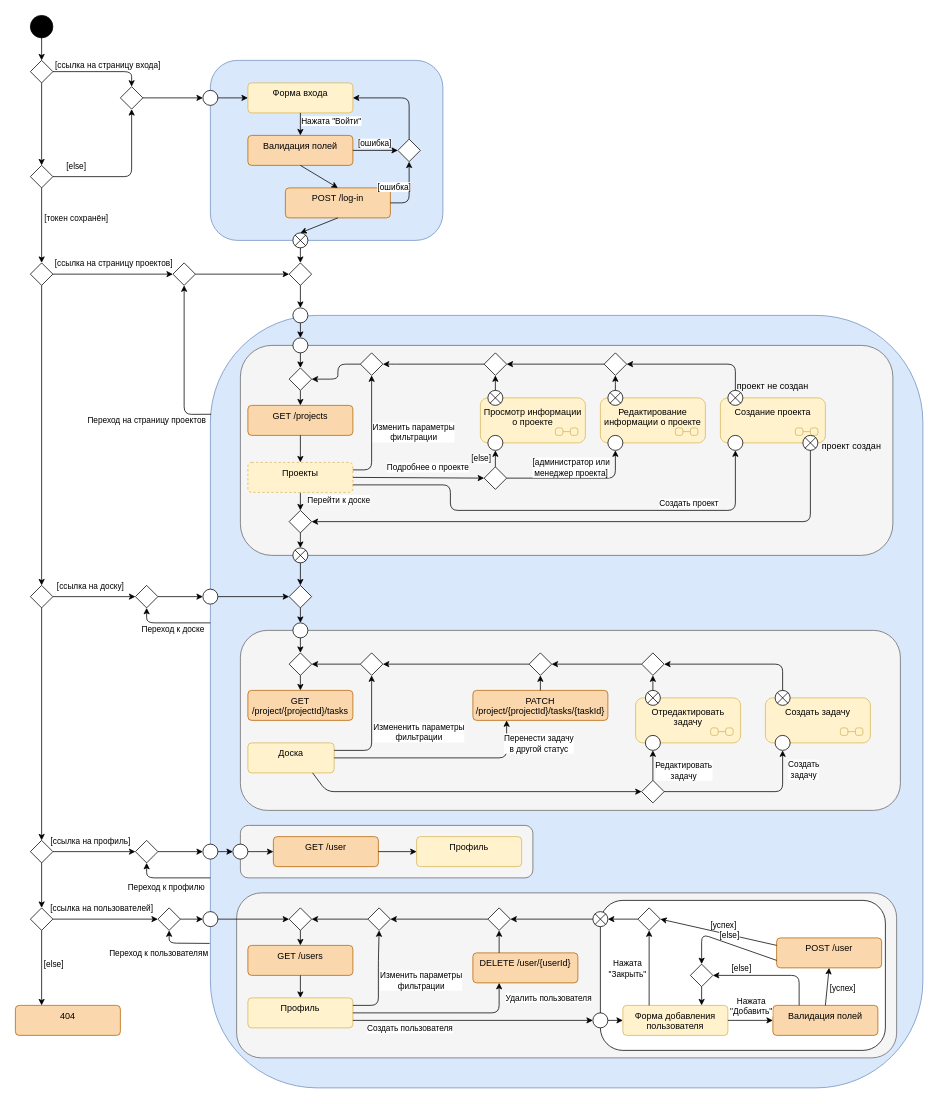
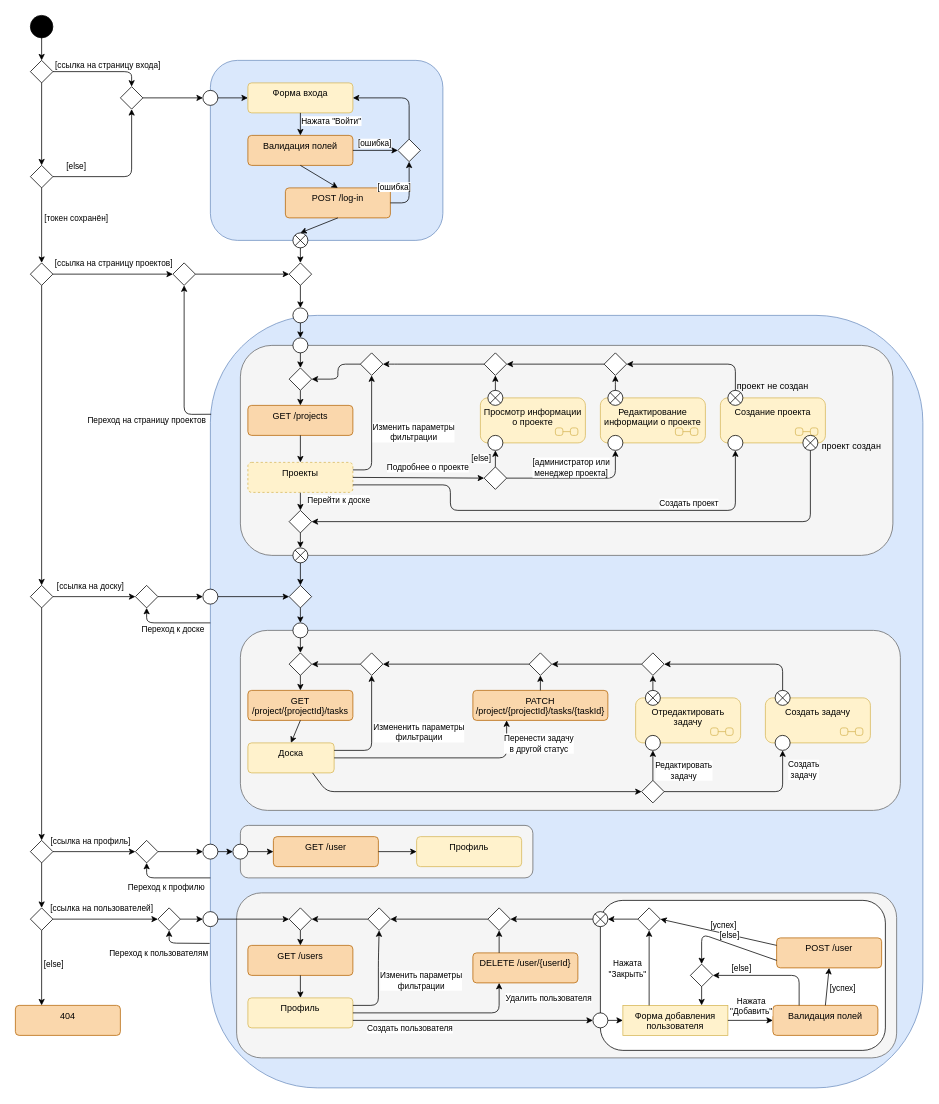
none -> (297, 729)
(675, 1020) -> (675, 1020)
